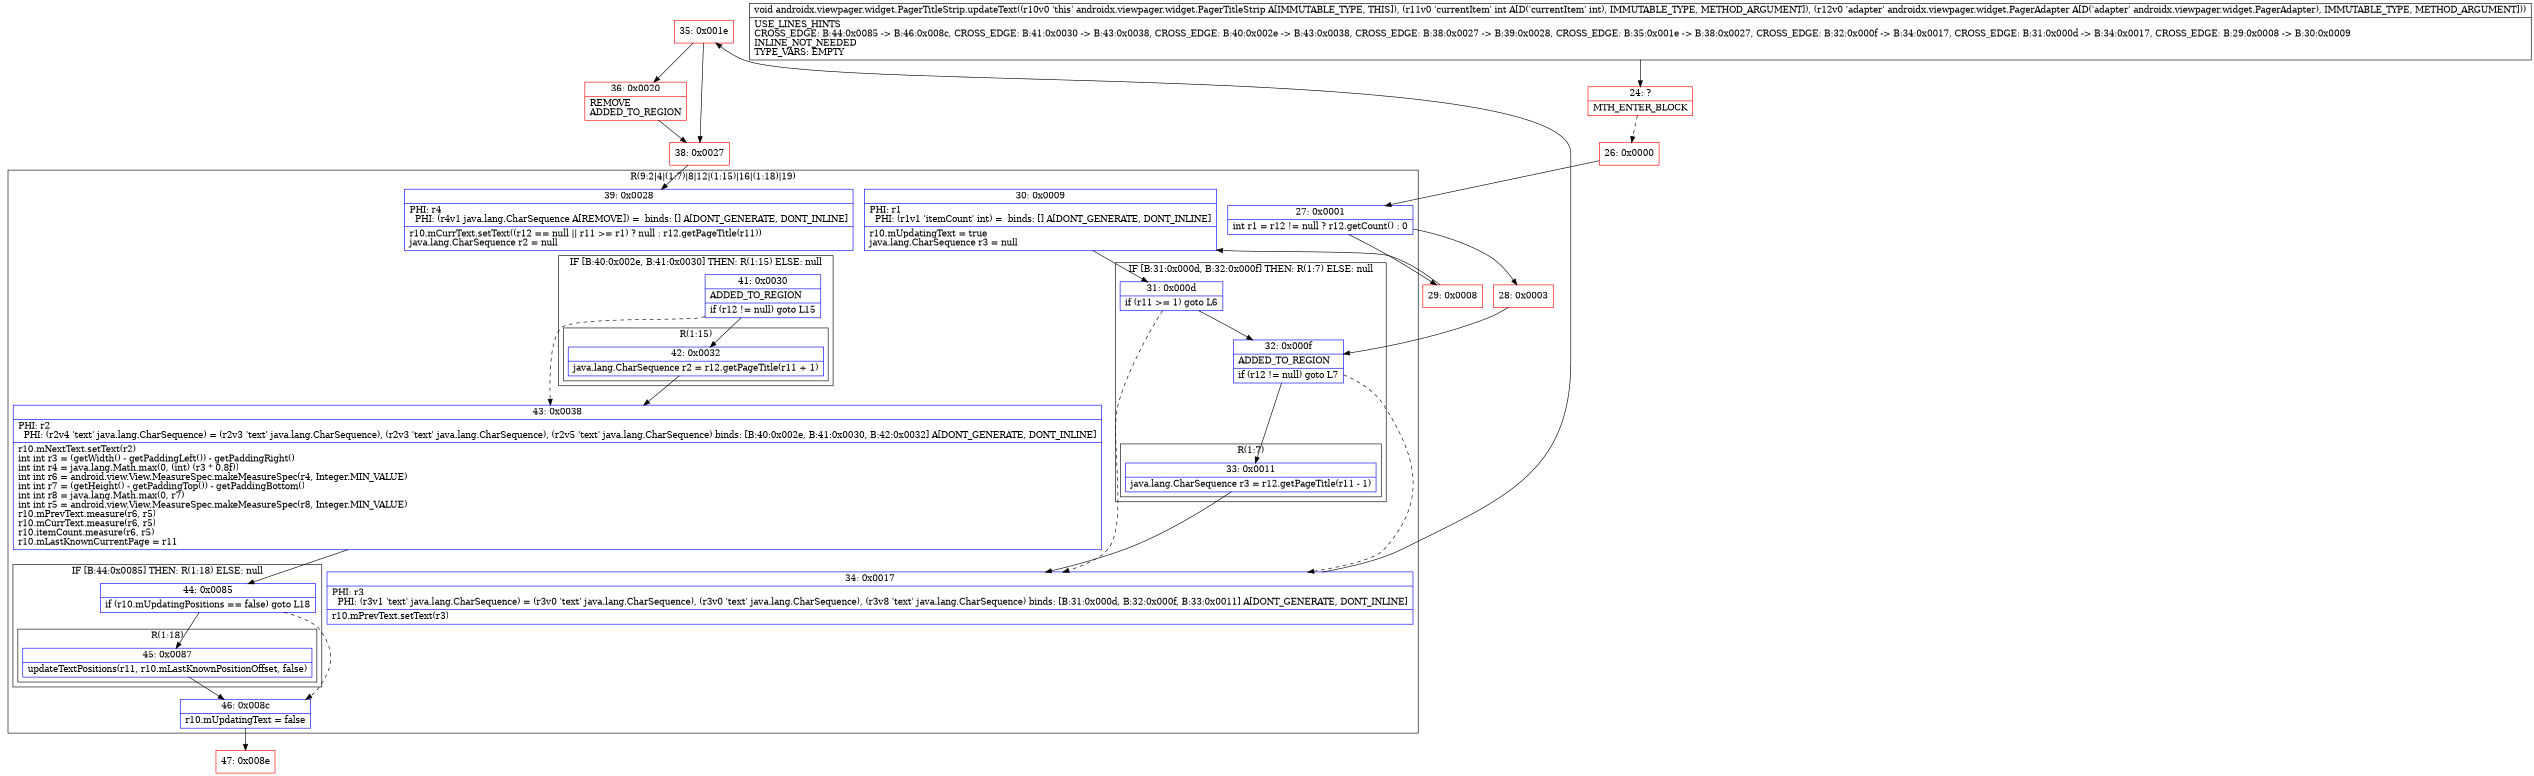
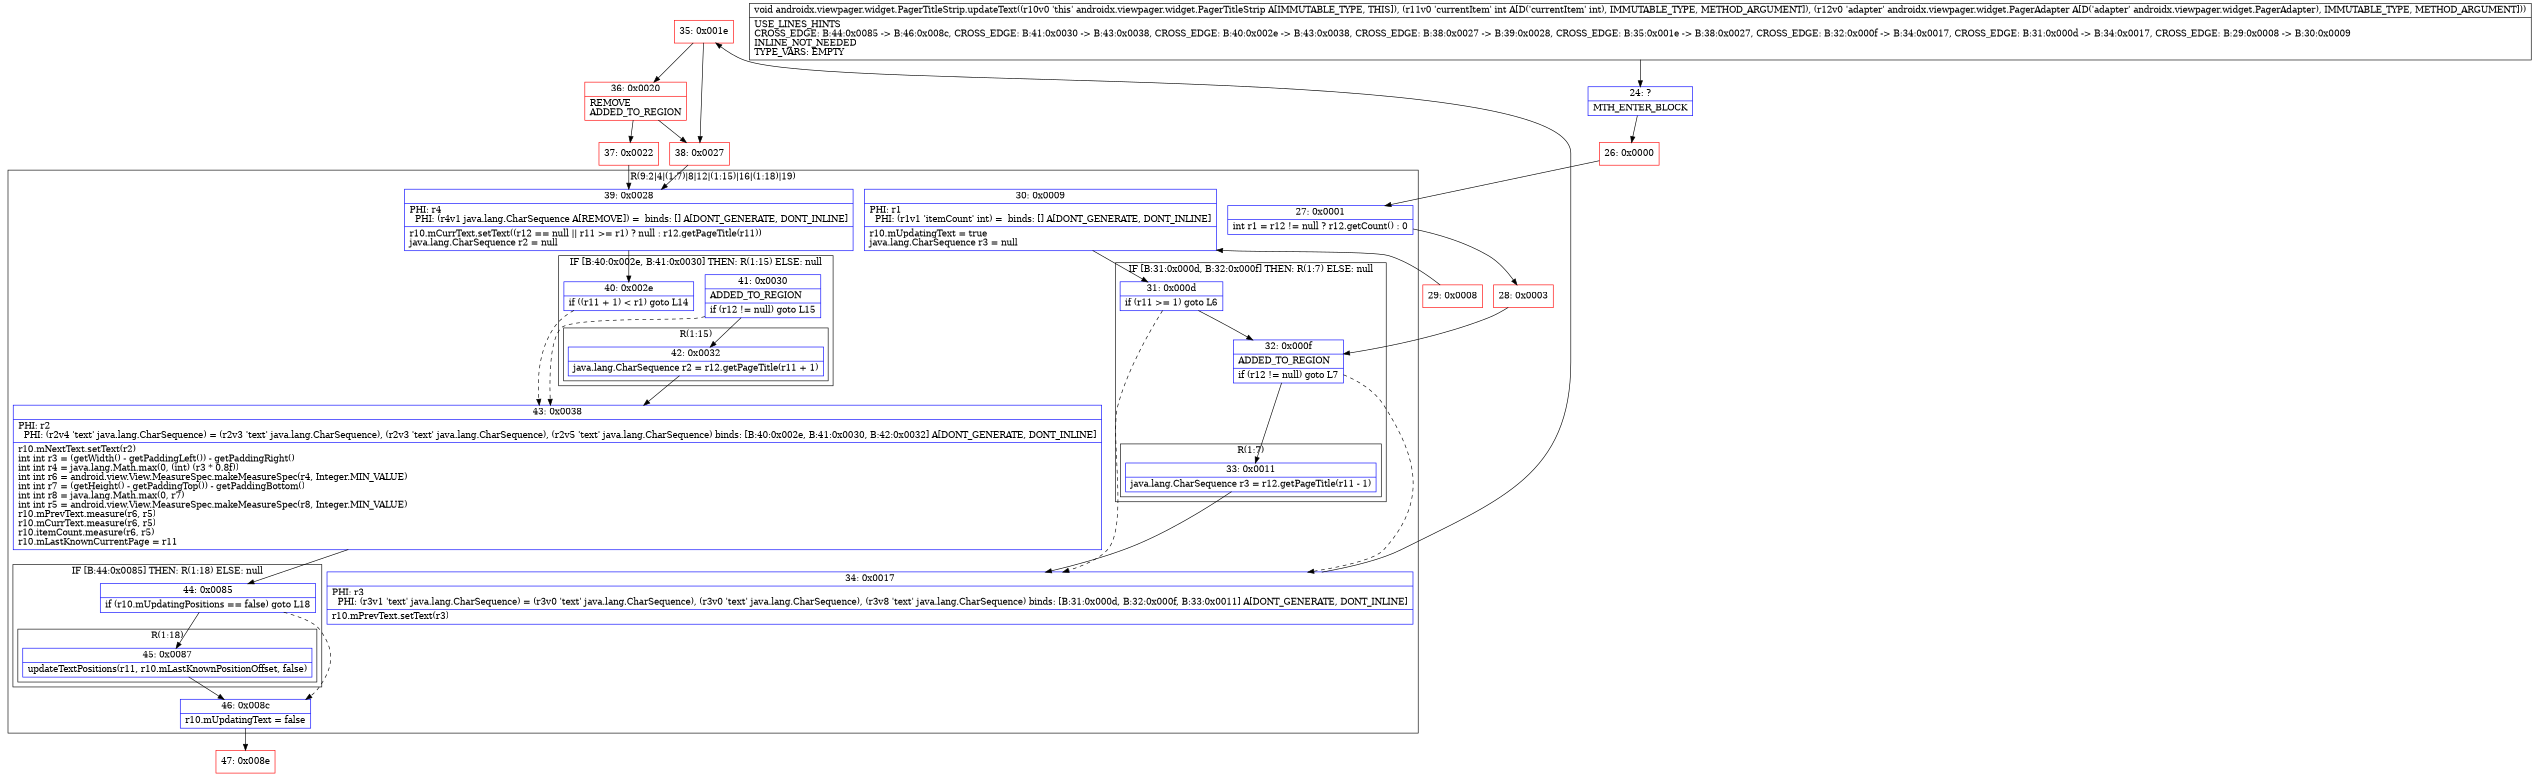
(1640, 101) -> (1640, 101)
(1635, 126) -> (1635, 126)
none -> (629, 154)
(1378, 250) -> none
none -> (629, 296)
